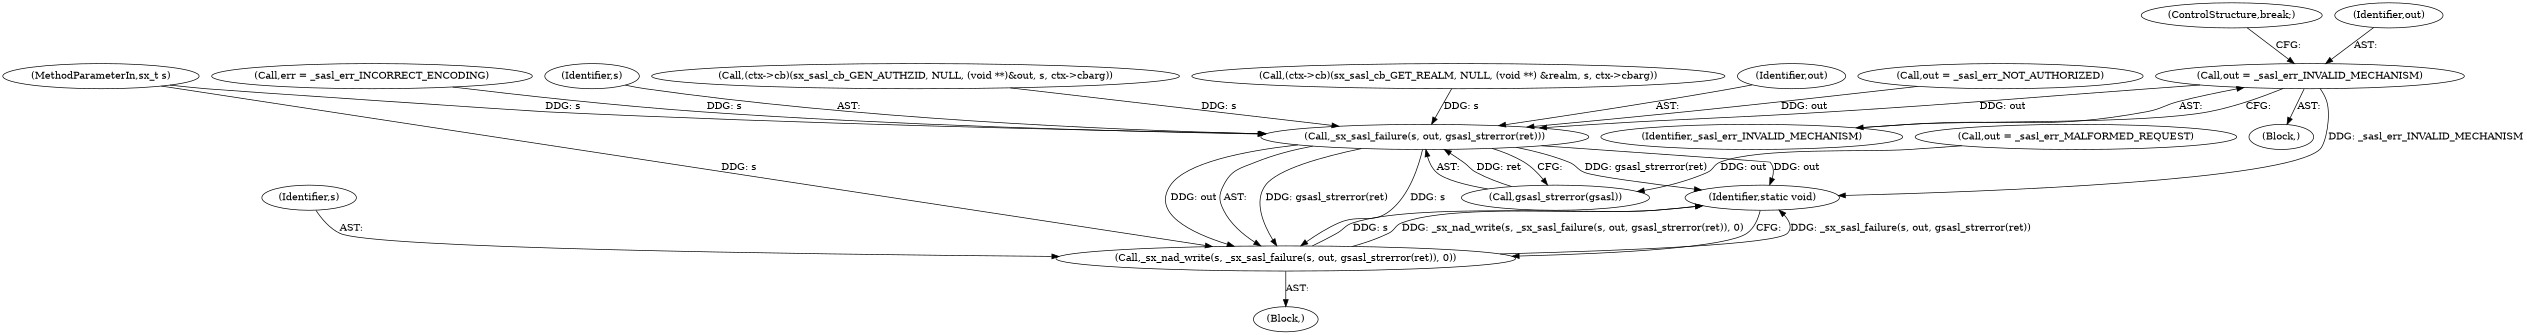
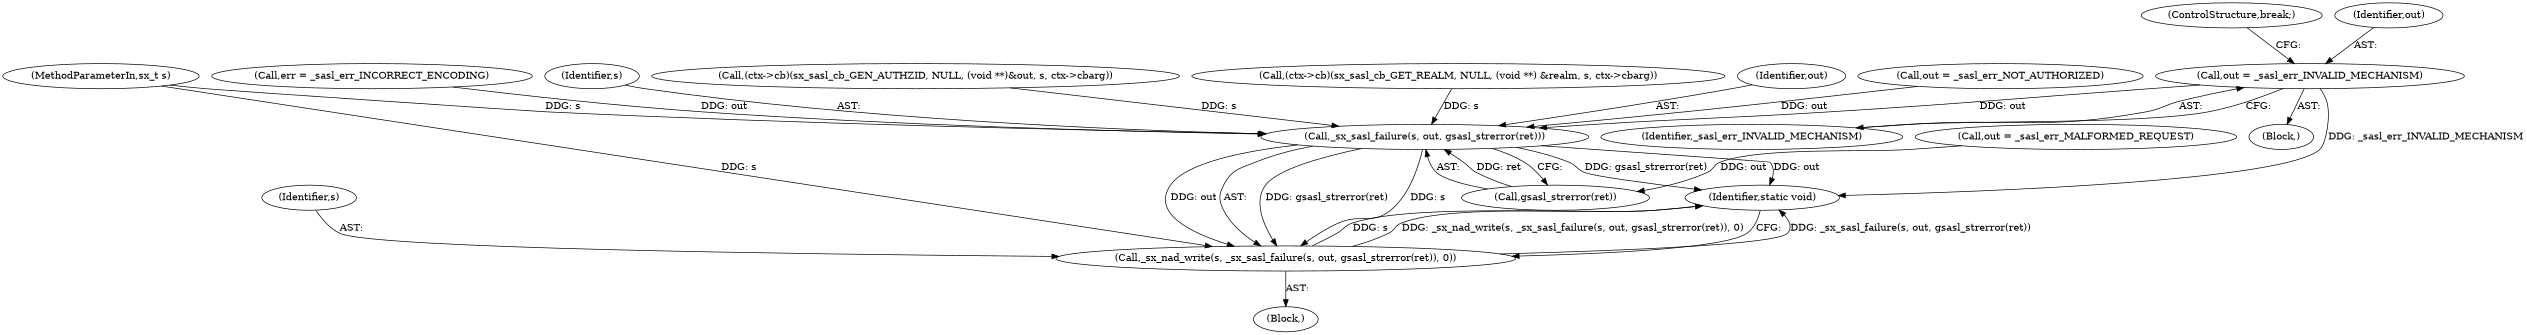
(724, 107) -> (724, 107)
(1555, 198) -> (1555, 198)
